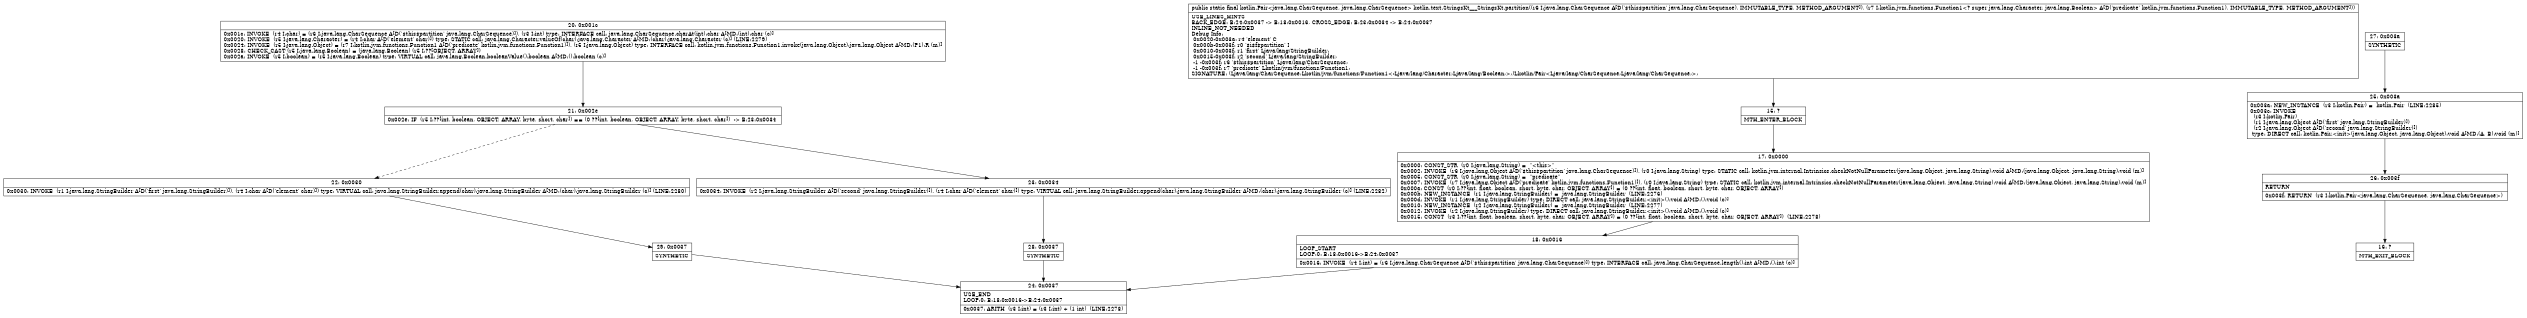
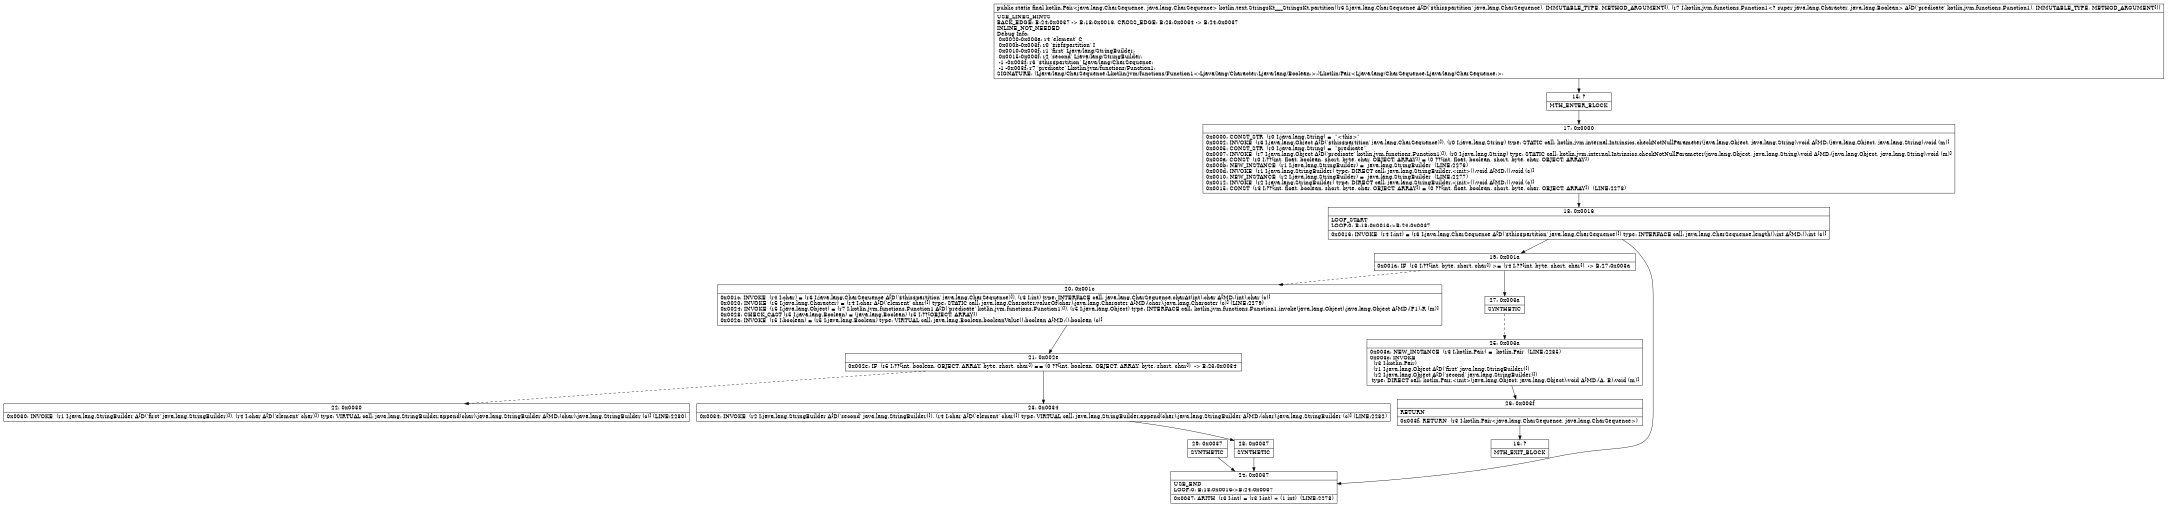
(2385, 69) -> (1505, 325)
(519, 221) -> none
none -> (1505, 262)
